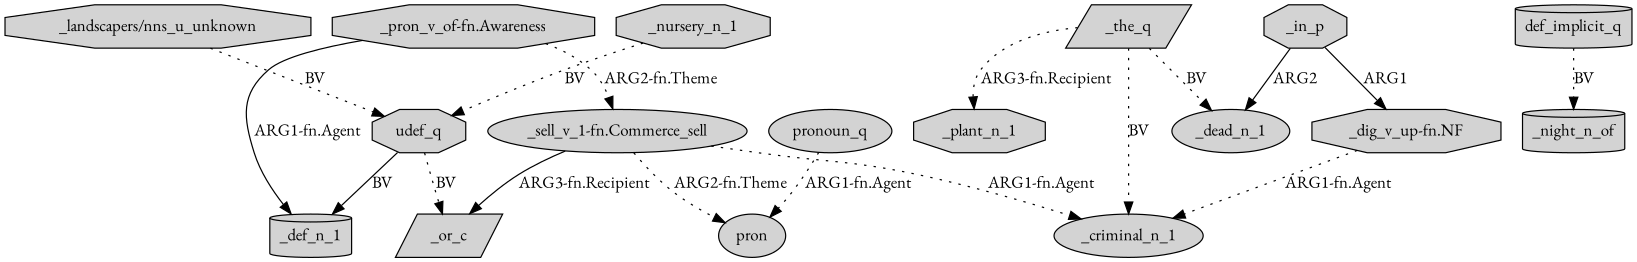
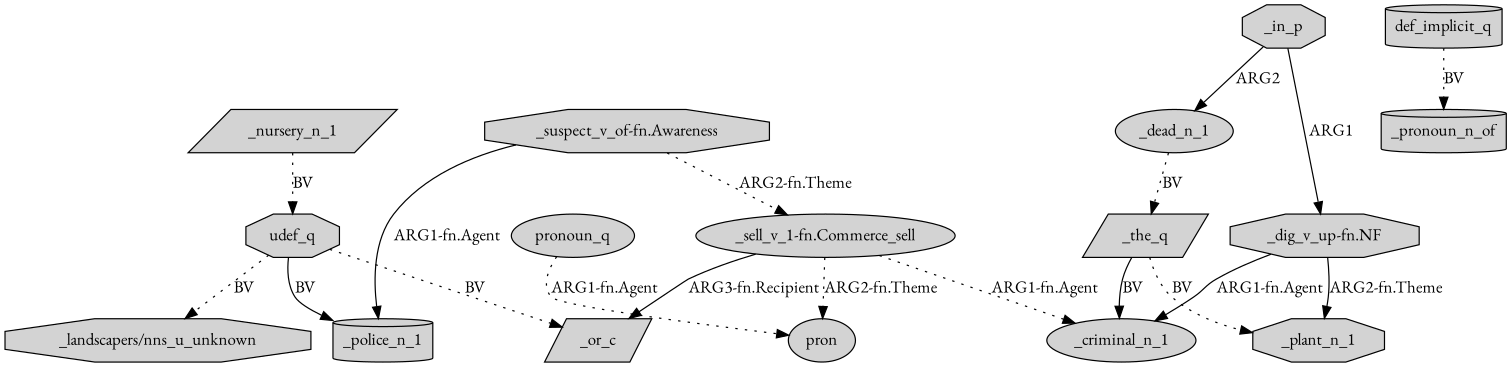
(463, 26) -> (627, 131)
(693, 26) -> (293, 131)
(1176, 75) -> (1162, 178)
(1046, 79) -> (1183, 288)
(292, 80) -> (232, 283)
(1129, 125) -> (1122, 281)
(1574, 131) -> (1444, 131)
(1271, 182) -> (1215, 280)
(311, 236) -> (383, 340)
none -> (1329, 282)
